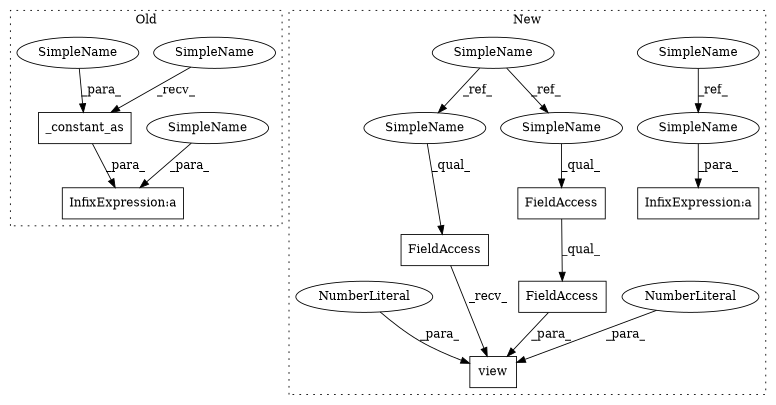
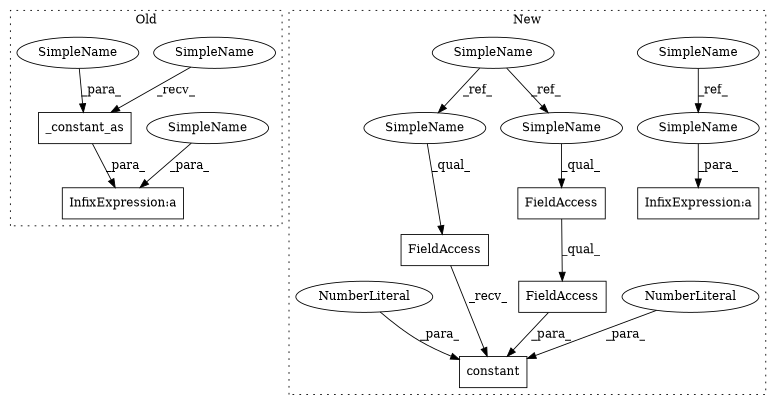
(493, 372) -> (493, 372)
